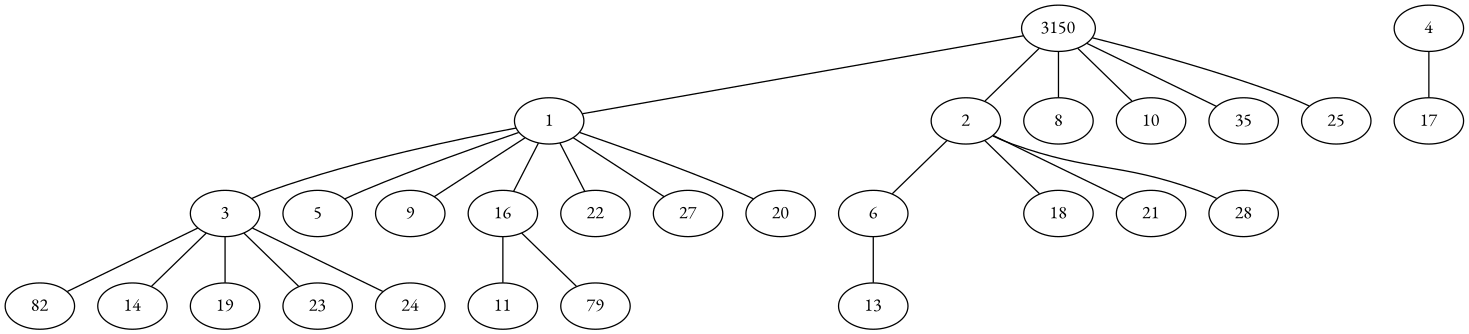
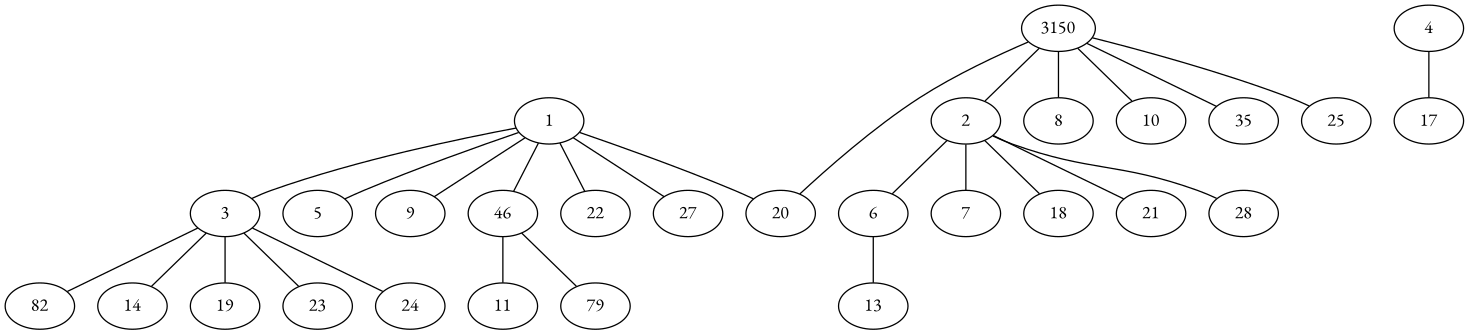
(803, 75) -> (906, 107)
(503, 213) -> (503, 213)
none -> (966, 213)
